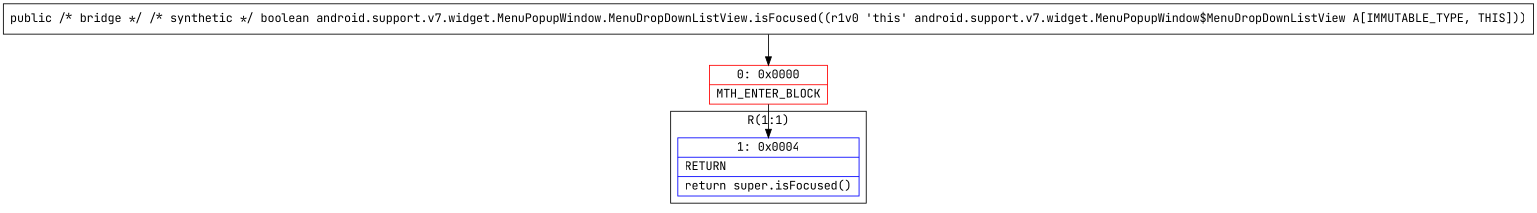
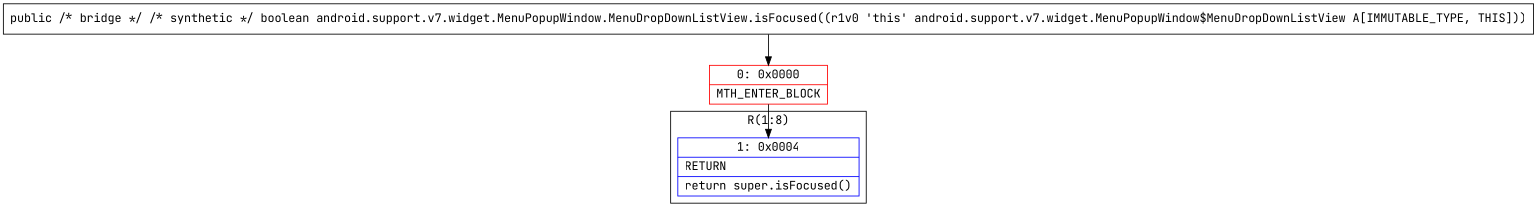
(768, 121) -> (768, 121)
